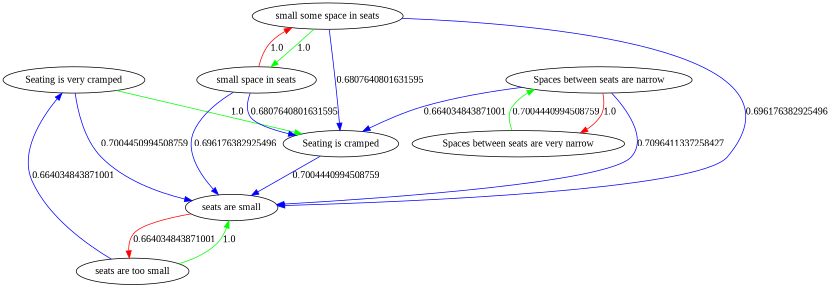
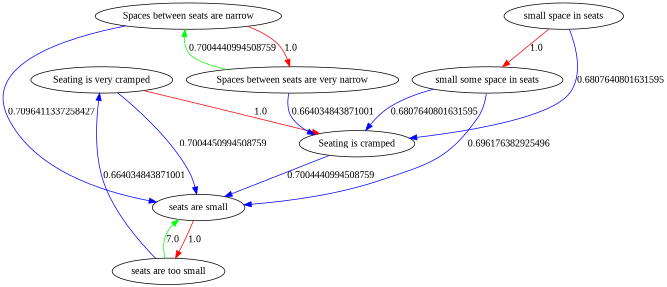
(296, 46) -> none
(444, 101) -> (291, 116)
(201, 110) -> (228, 111)
(193, 135) -> none
(174, 239) -> (195, 239)
(229, 239) -> (173, 239)
